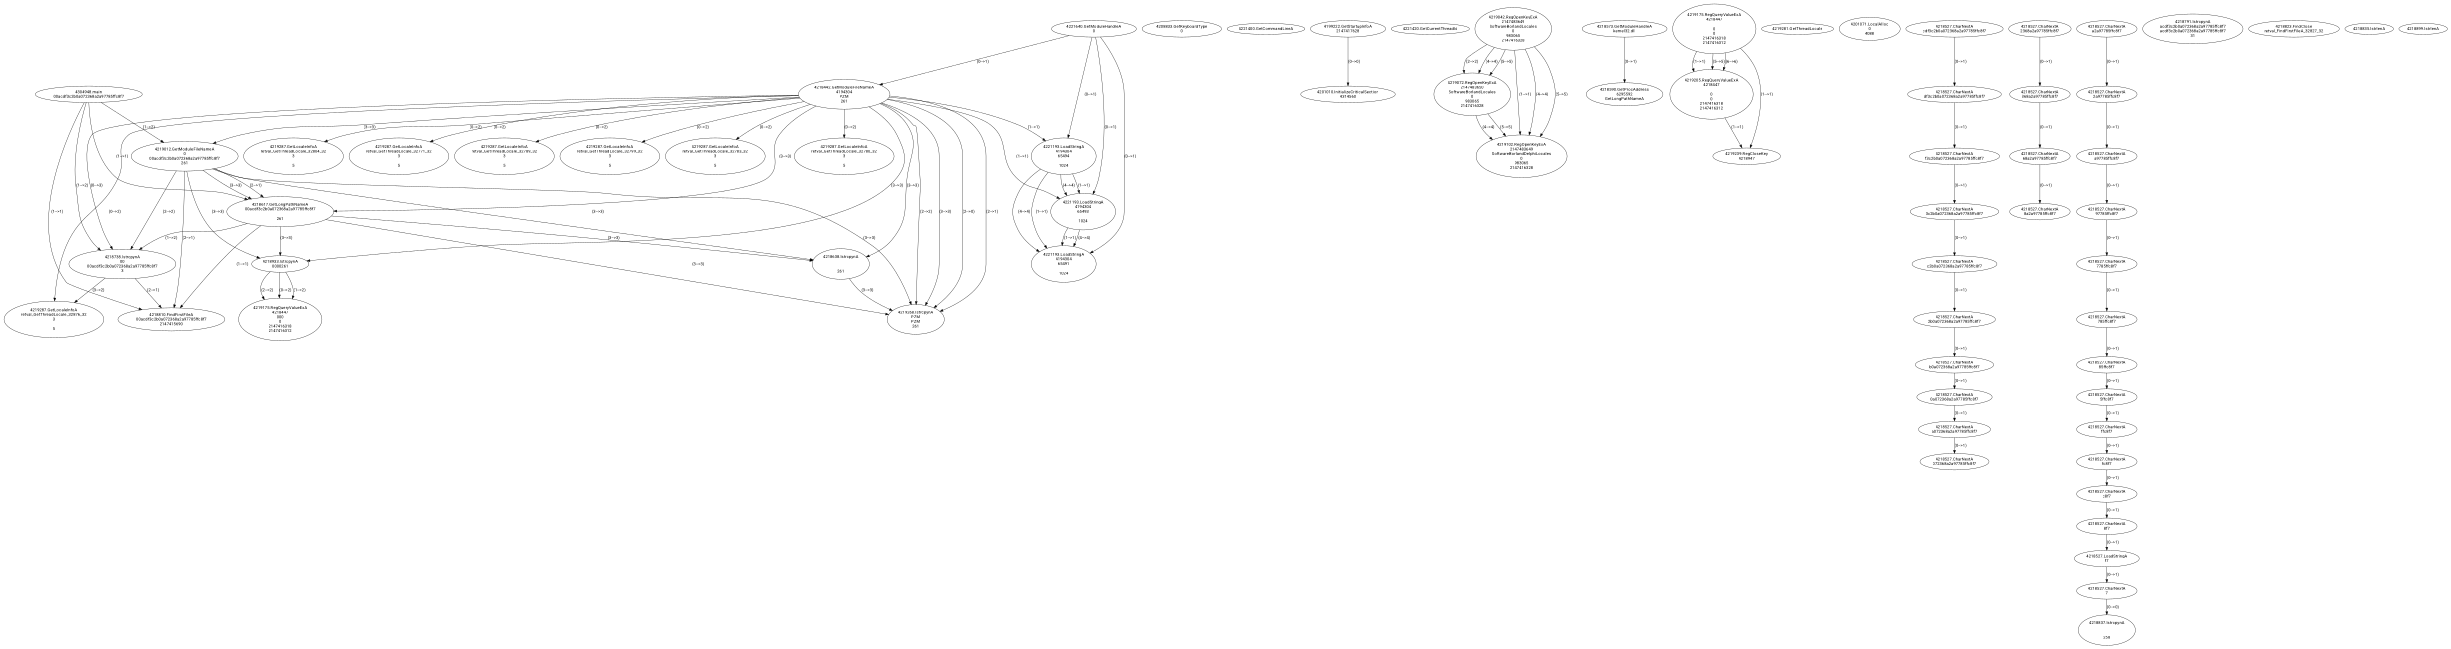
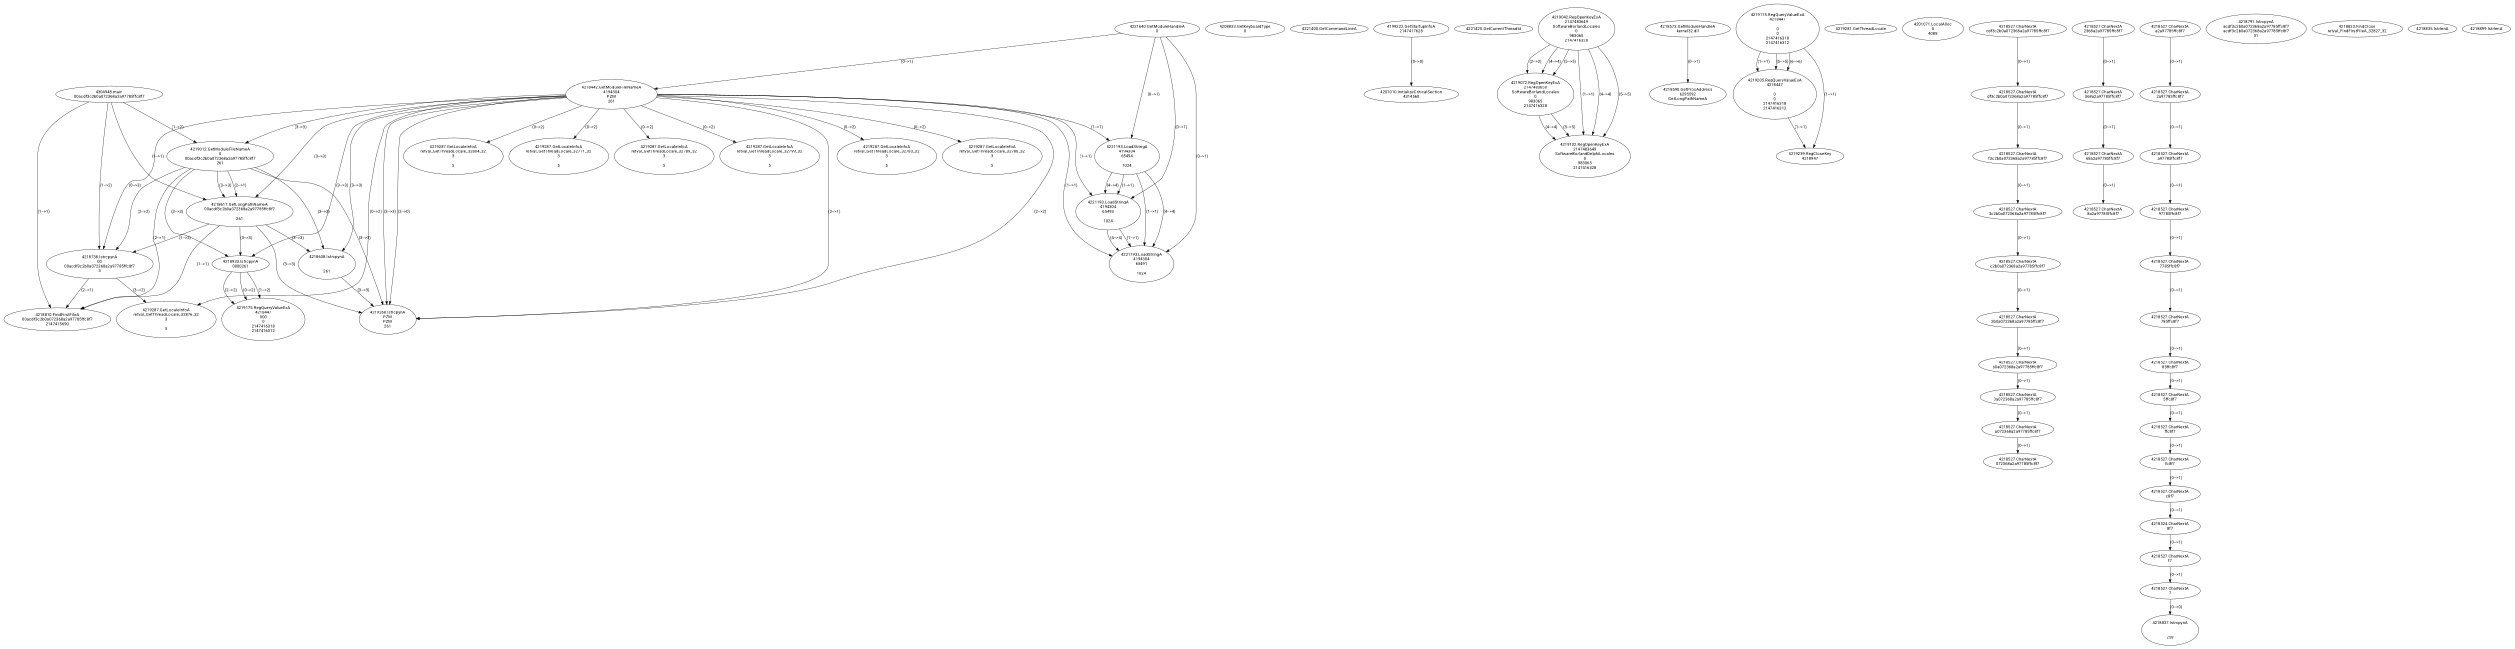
none -> (1045, 121)
(2107, 526) -> (2170, 526)
(2107, 559) -> (2170, 559)
